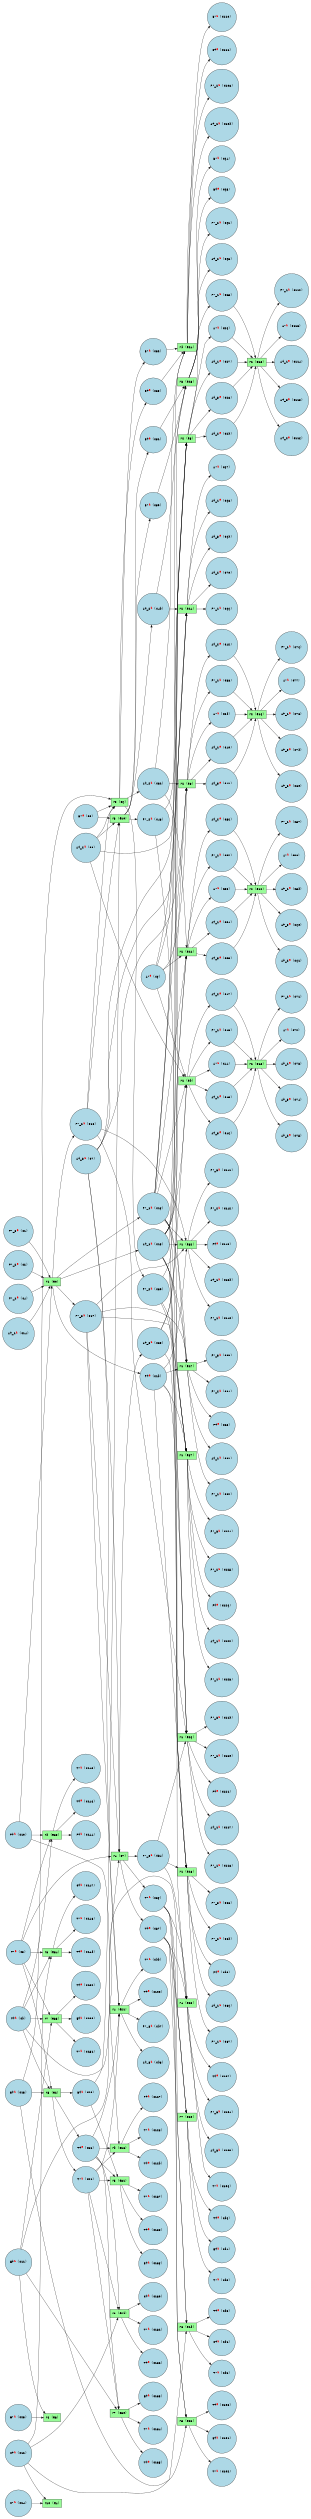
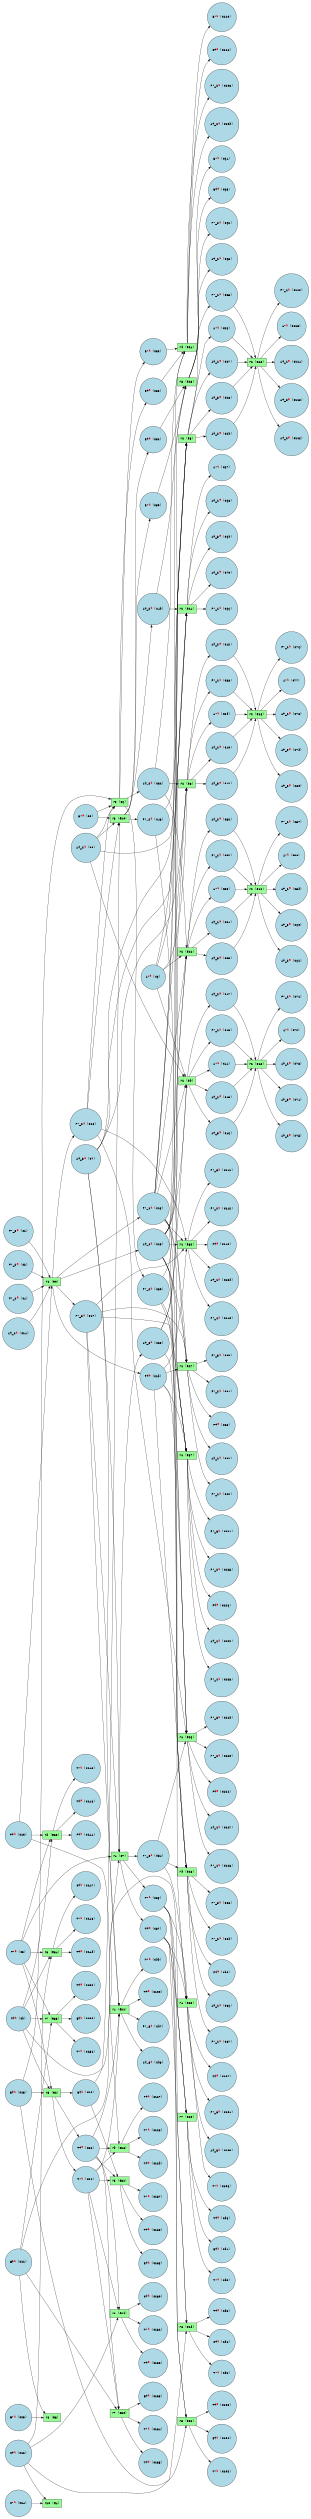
(187, 1872) -> (187, 1872)
